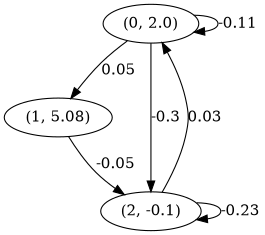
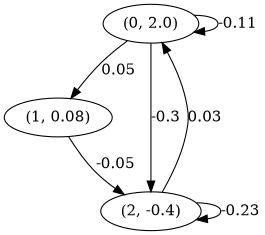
(58, 117) -> (58, 117)
(151, 211) -> (151, 211)
